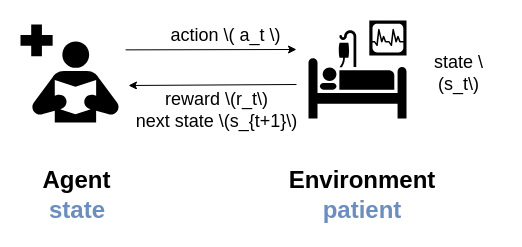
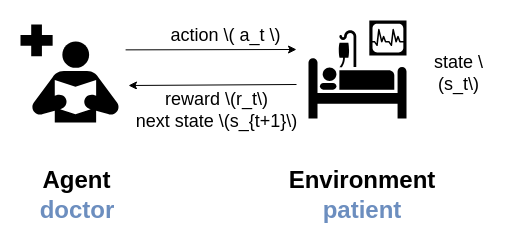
(78, 211) -> (78, 211)
